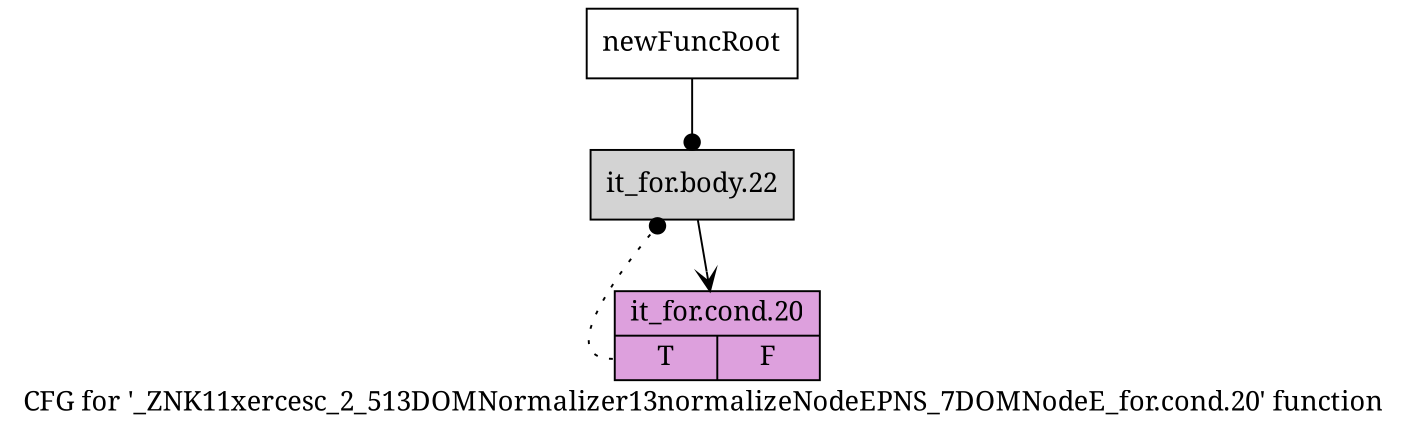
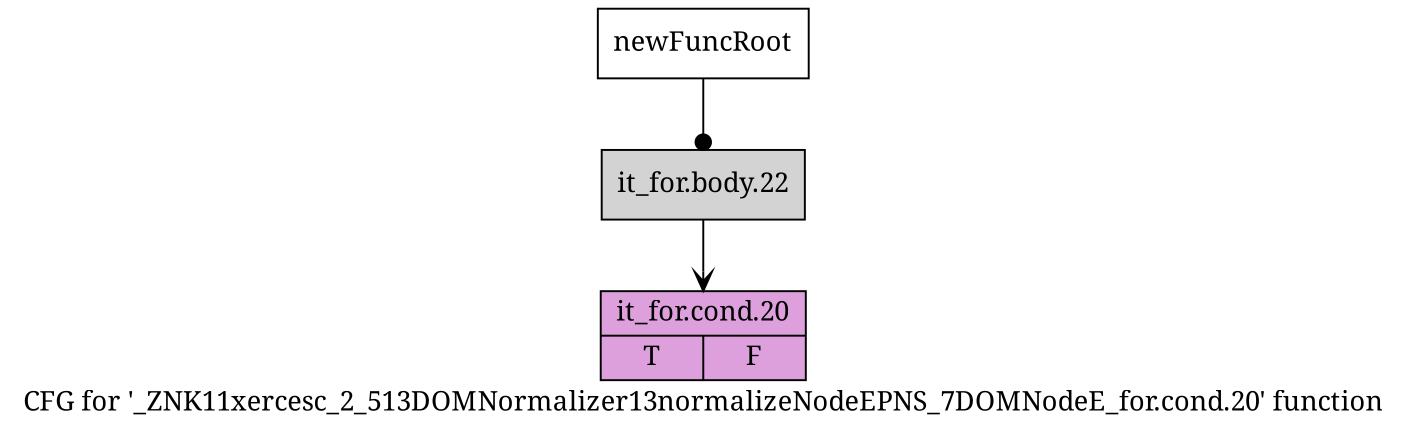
(605, 297) -> none
